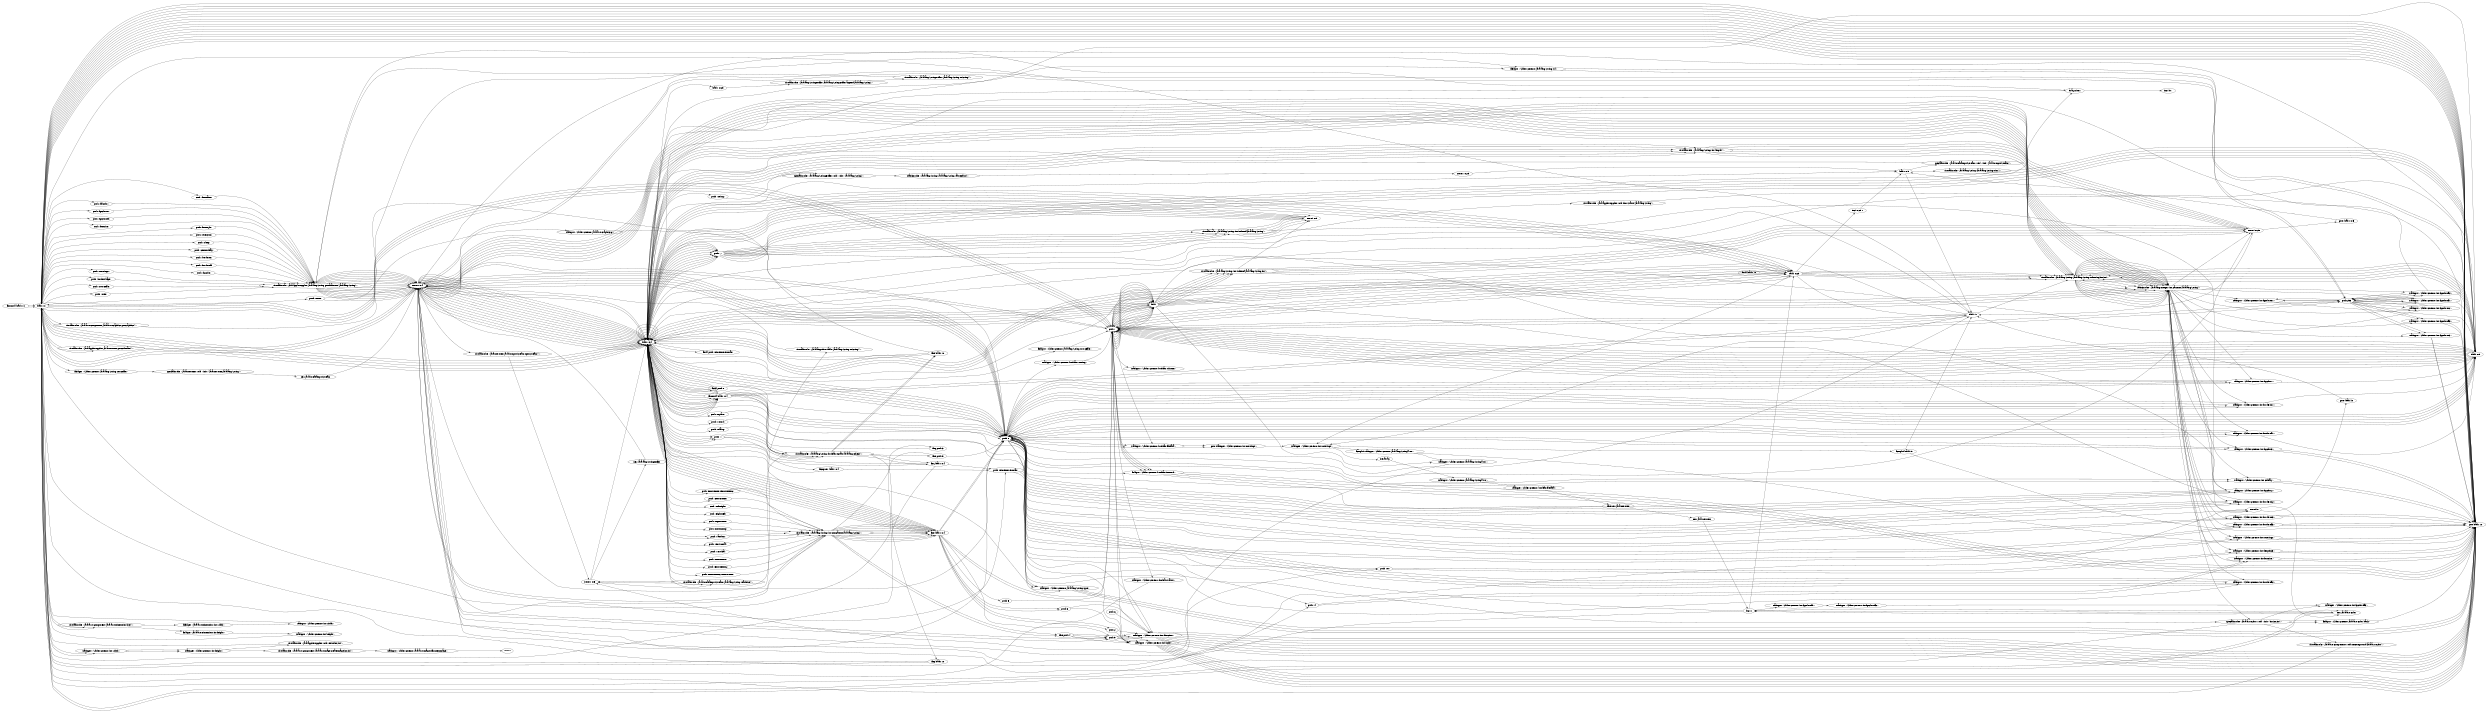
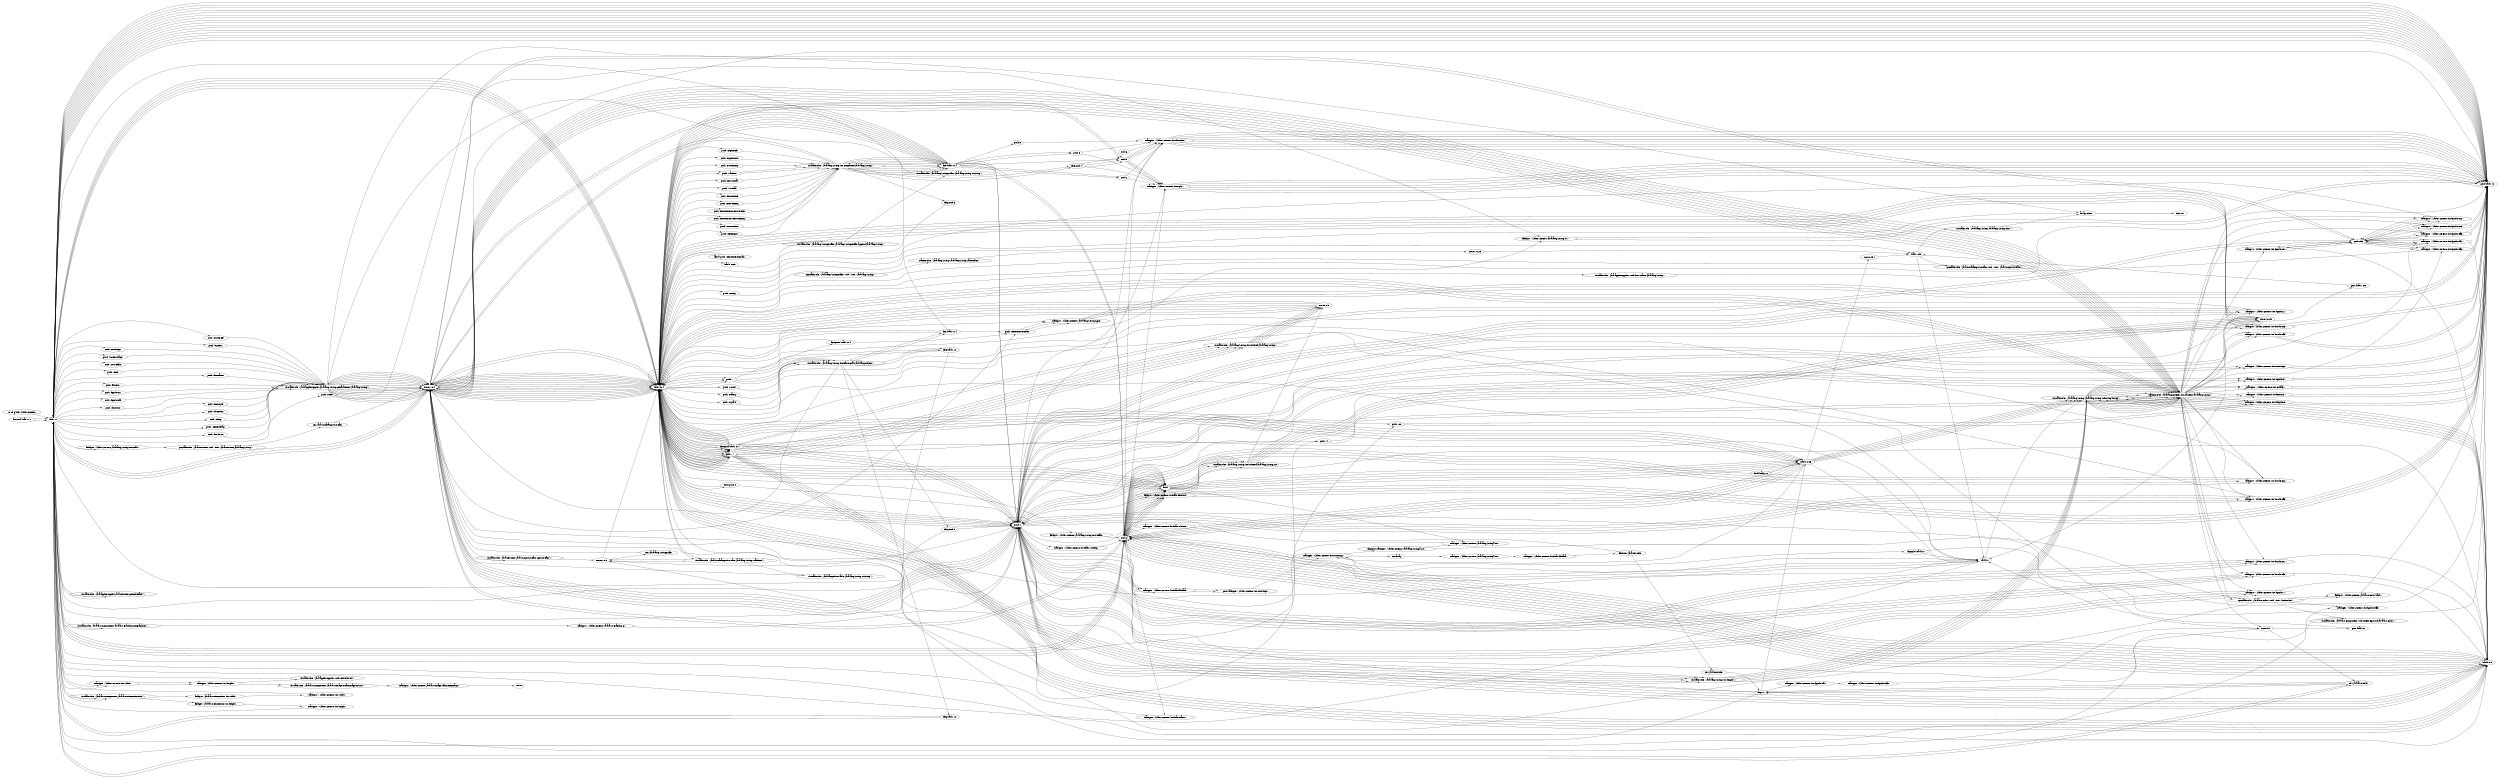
none -> (22, 412)
